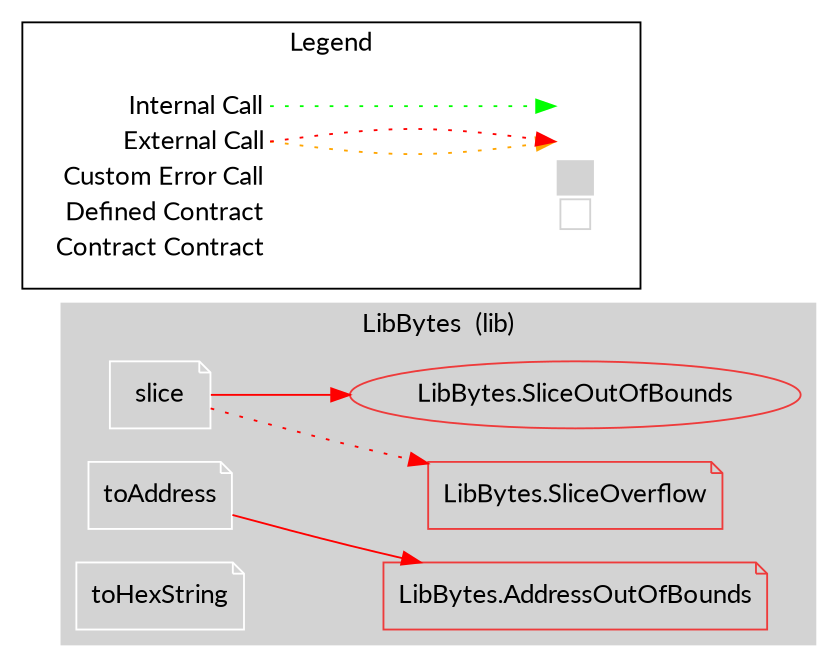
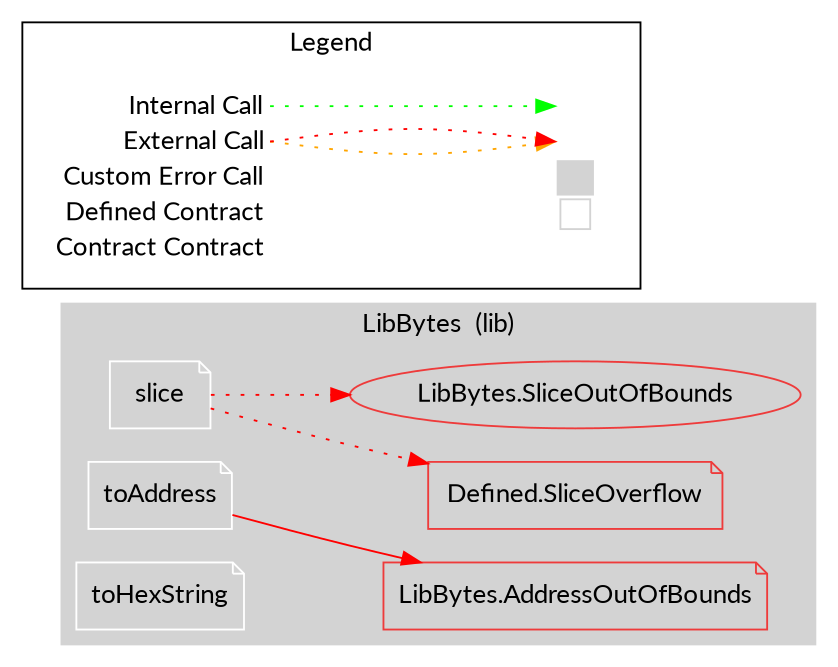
(271, 395) -> (271, 395)
(575, 495) -> (575, 495)
